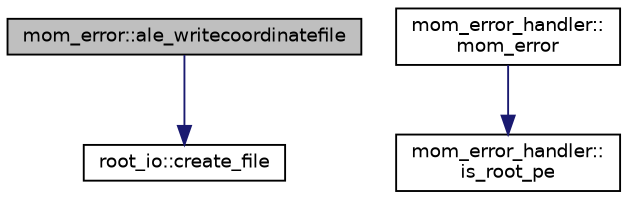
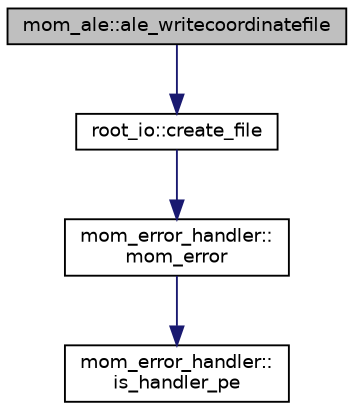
(184, 37) -> (177, 26)
(508, 163) -> (177, 374)
none -> (177, 175)
